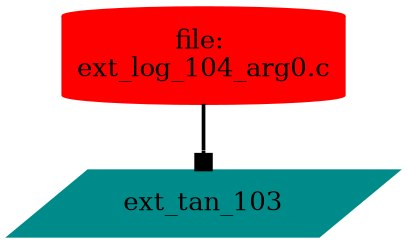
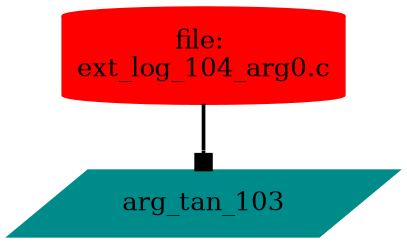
(204, 204) -> (204, 204)
